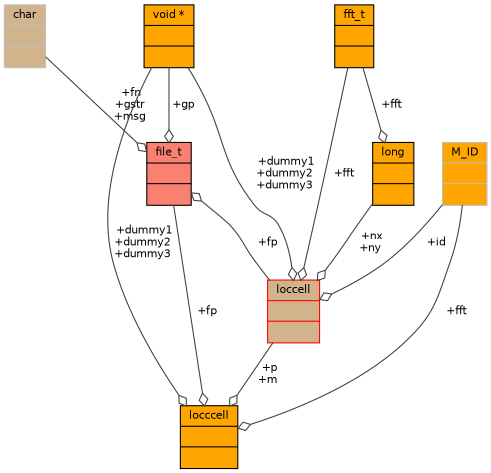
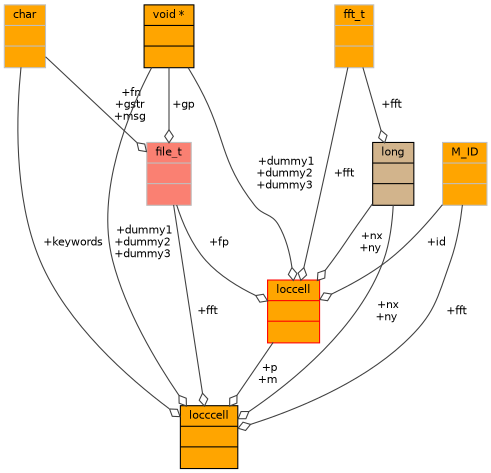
(25, 36) -> (25, 36)
(354, 36) -> (354, 36)
(169, 174) -> (169, 174)
(393, 174) -> (393, 174)
(240, 237) -> (205, 260)
none -> (41, 262)
(206, 311) -> (206, 311)
(294, 311) -> (294, 311)
none -> (346, 324)
